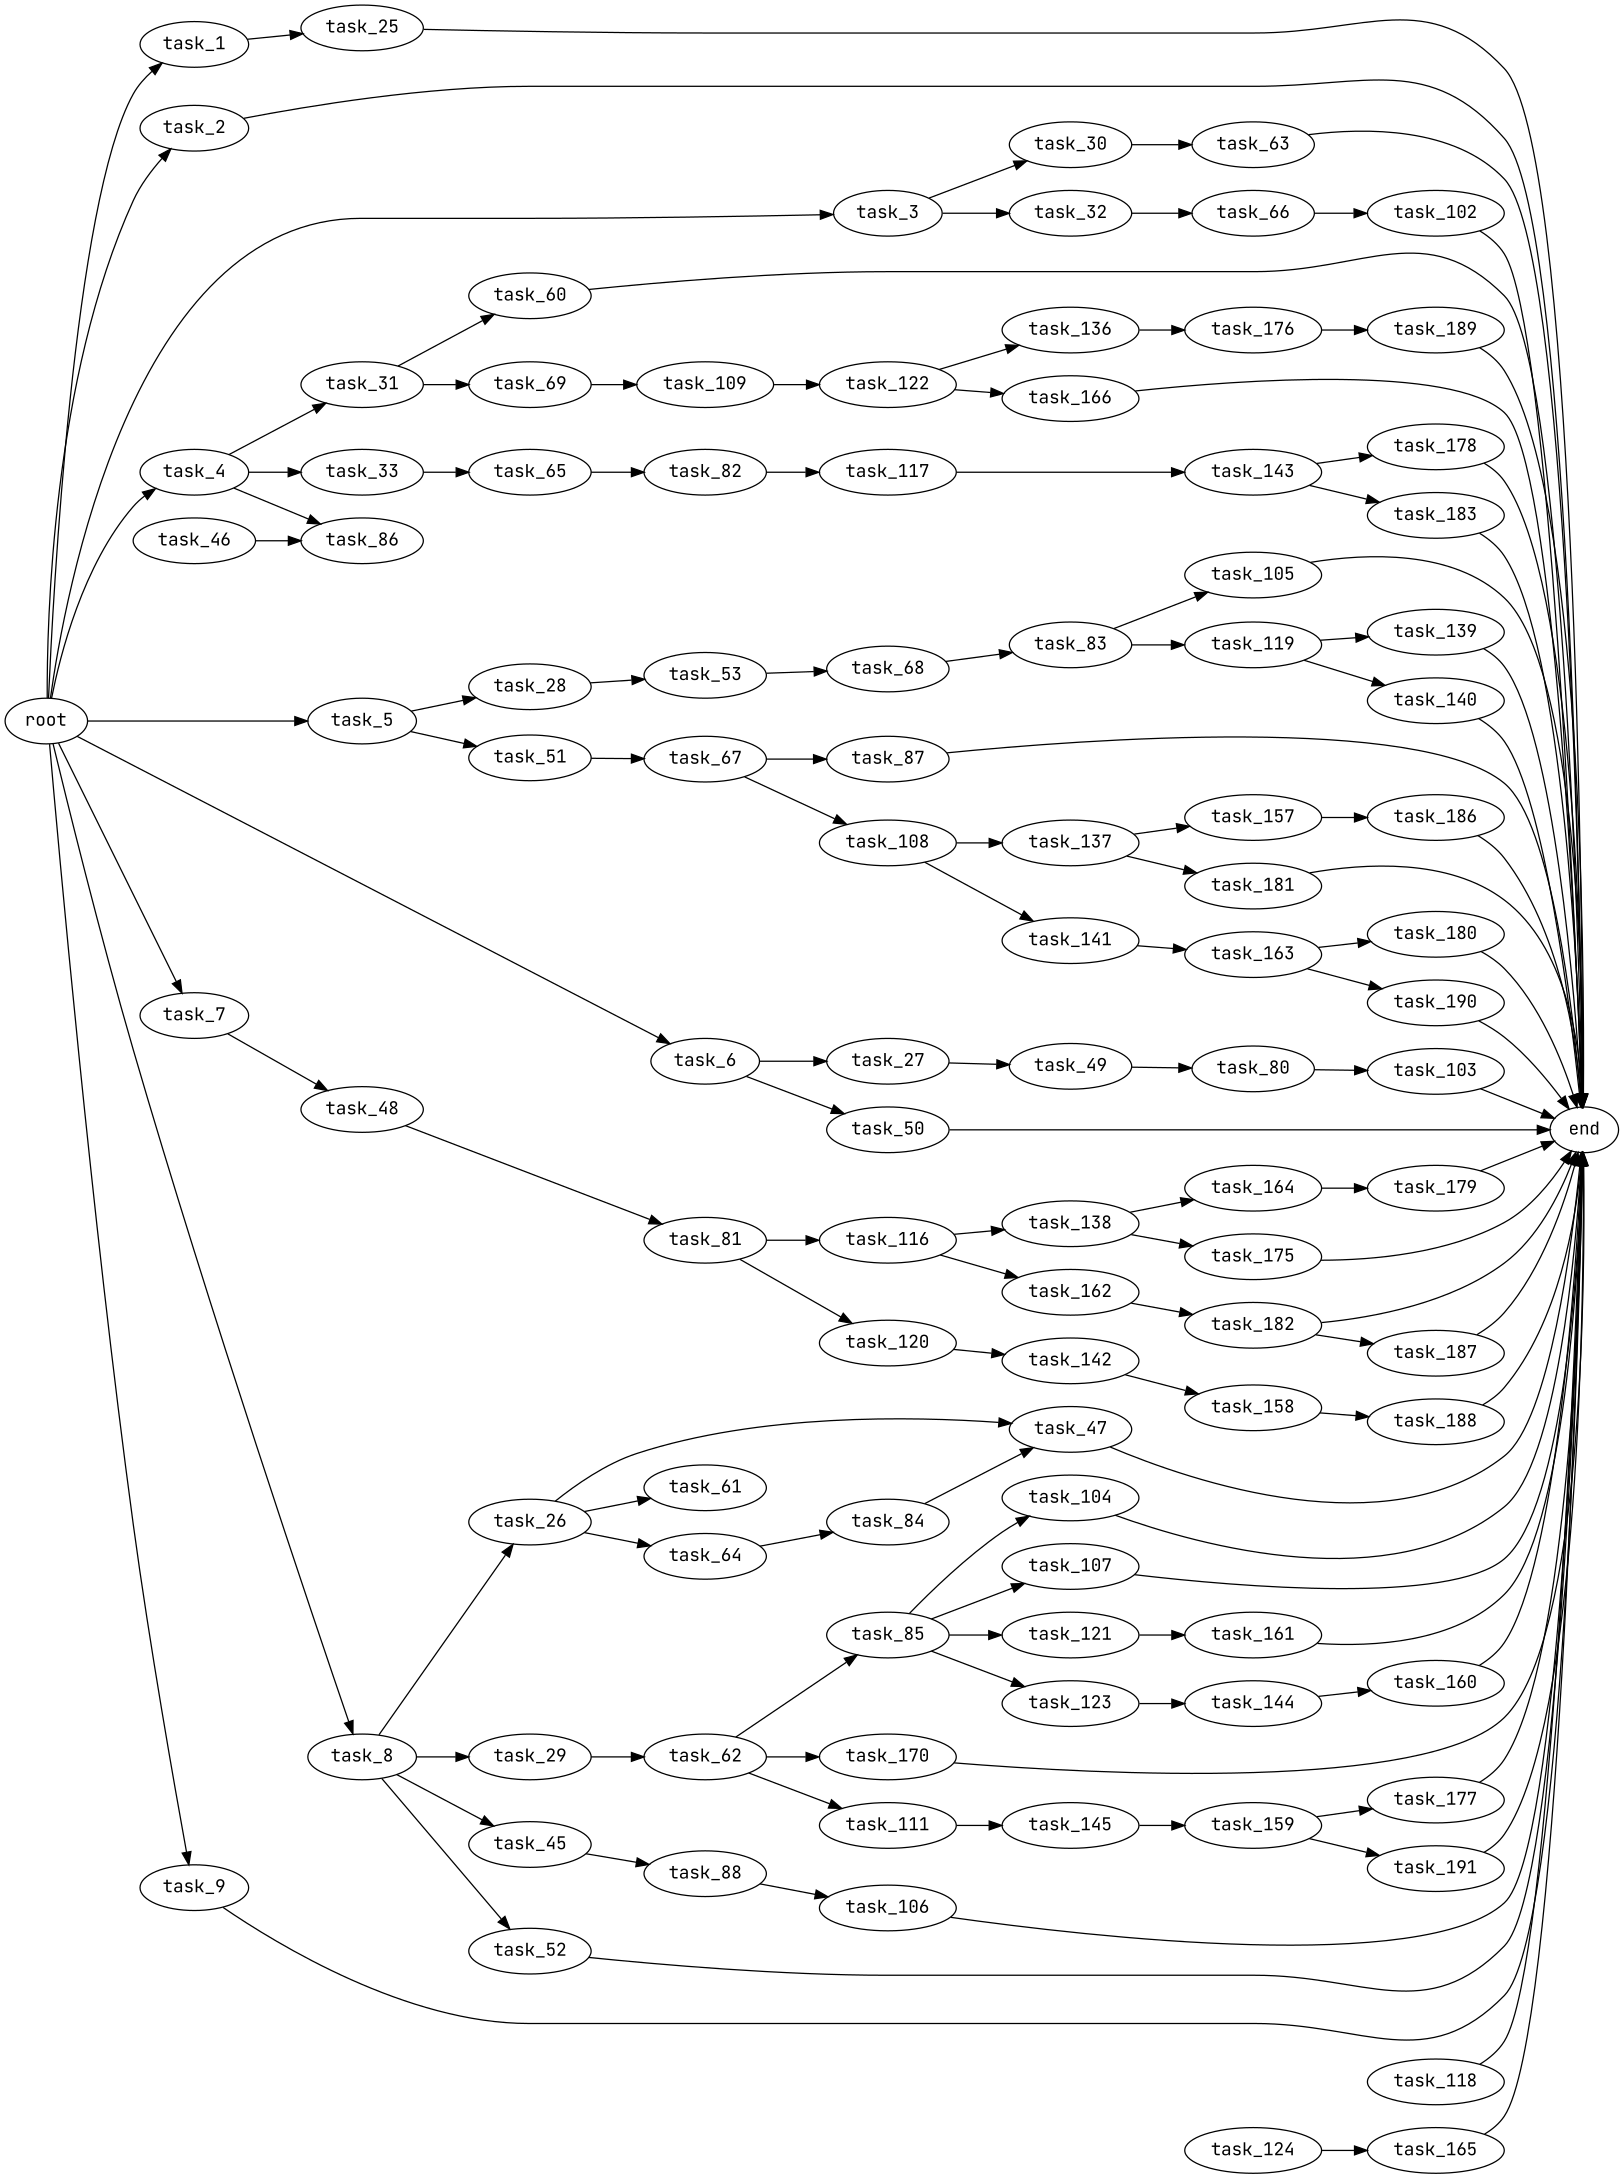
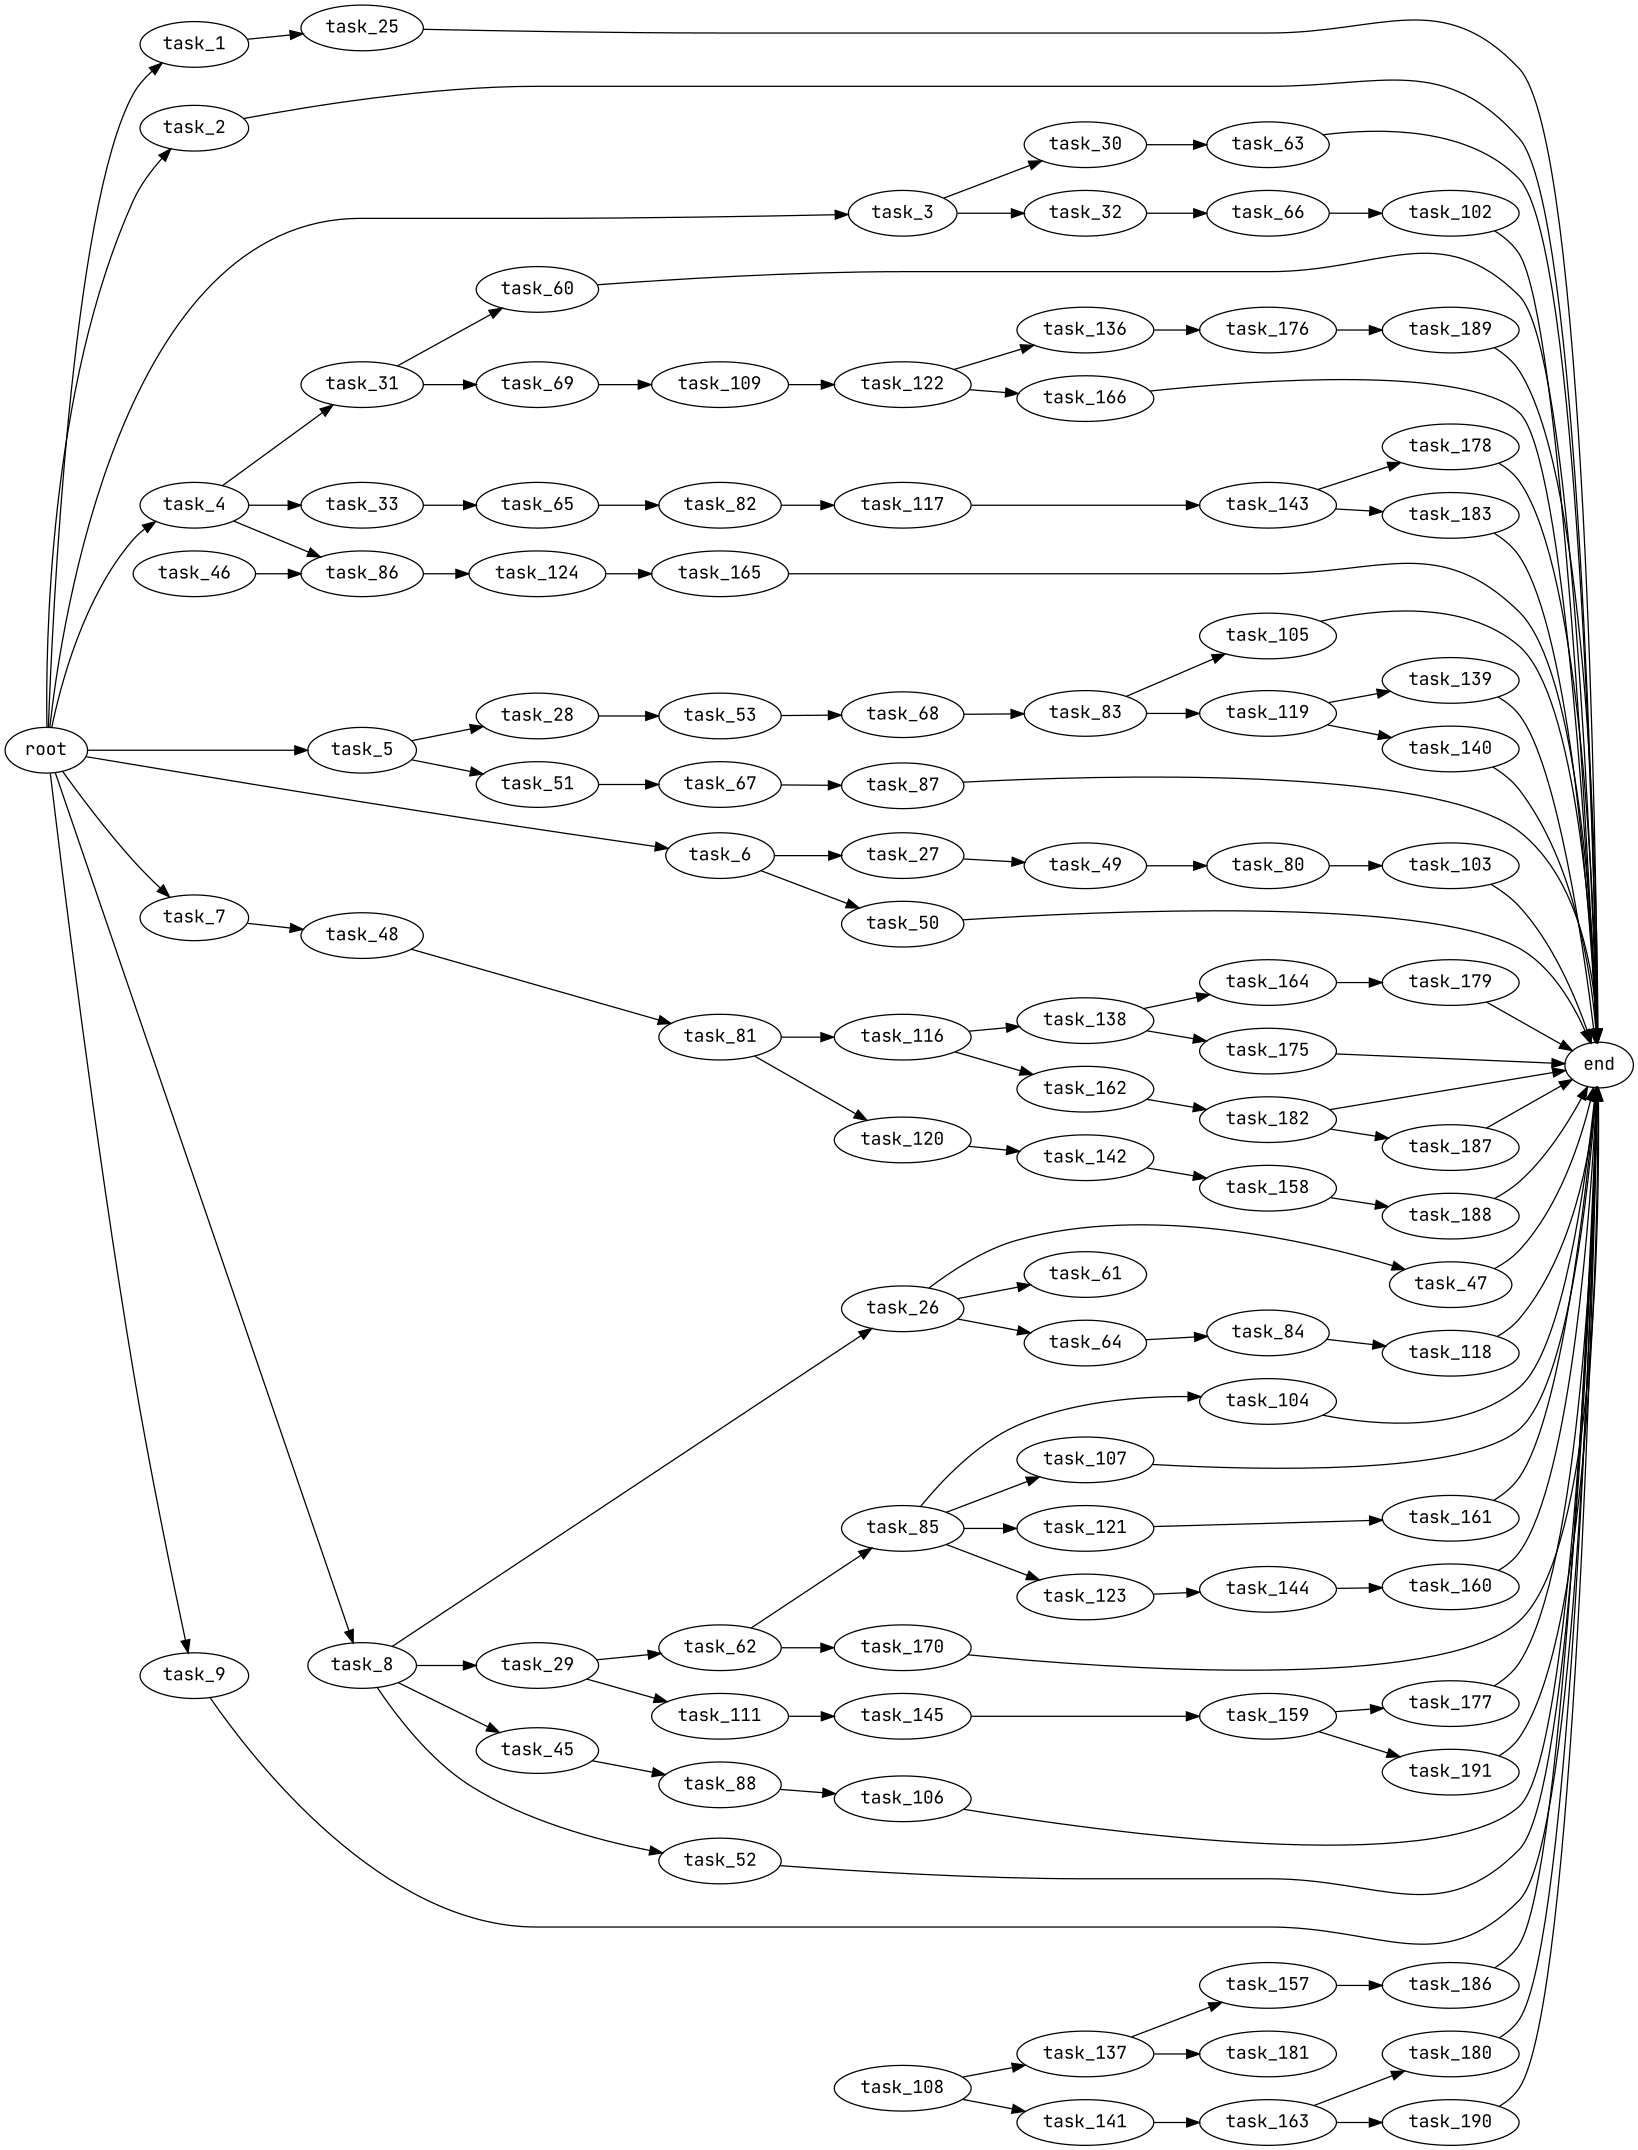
none -> (440, 574)
(790, 798) -> none
(1509, 905) -> none
(973, 1479) -> (1350, 1342)
(789, 1788) -> (621, 1689)
